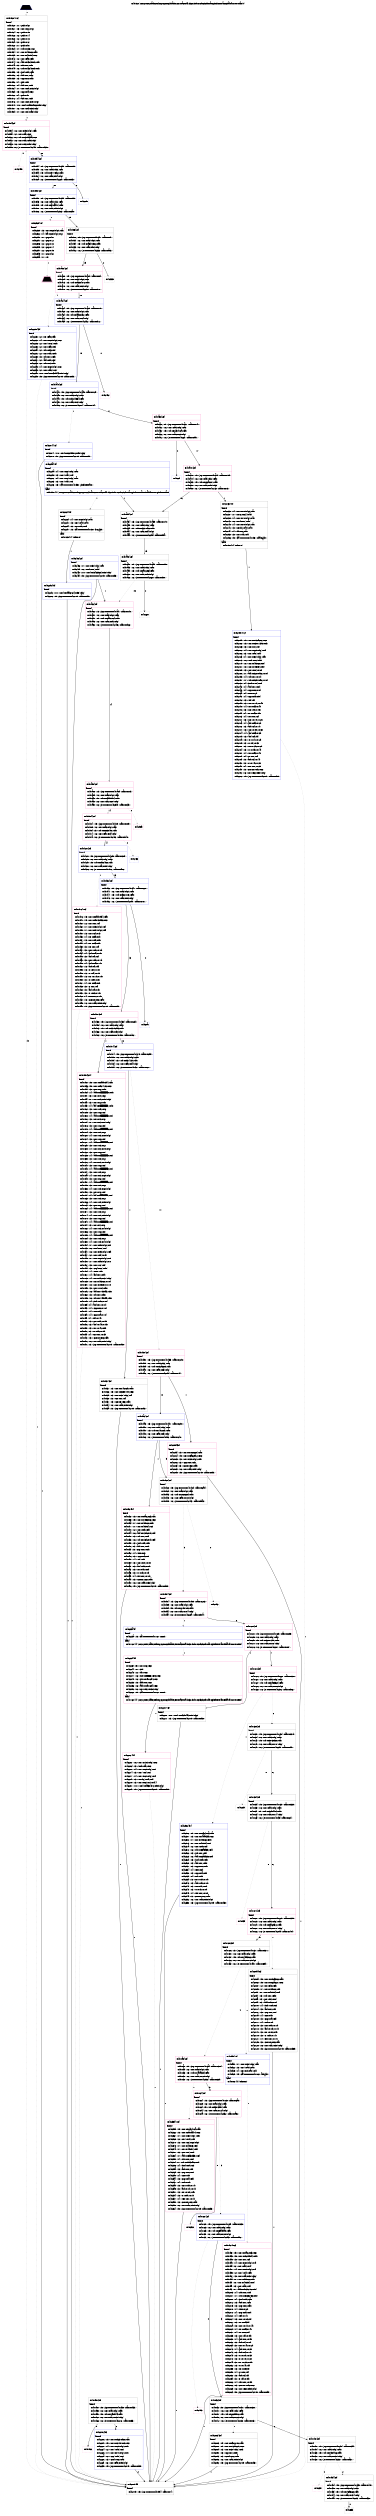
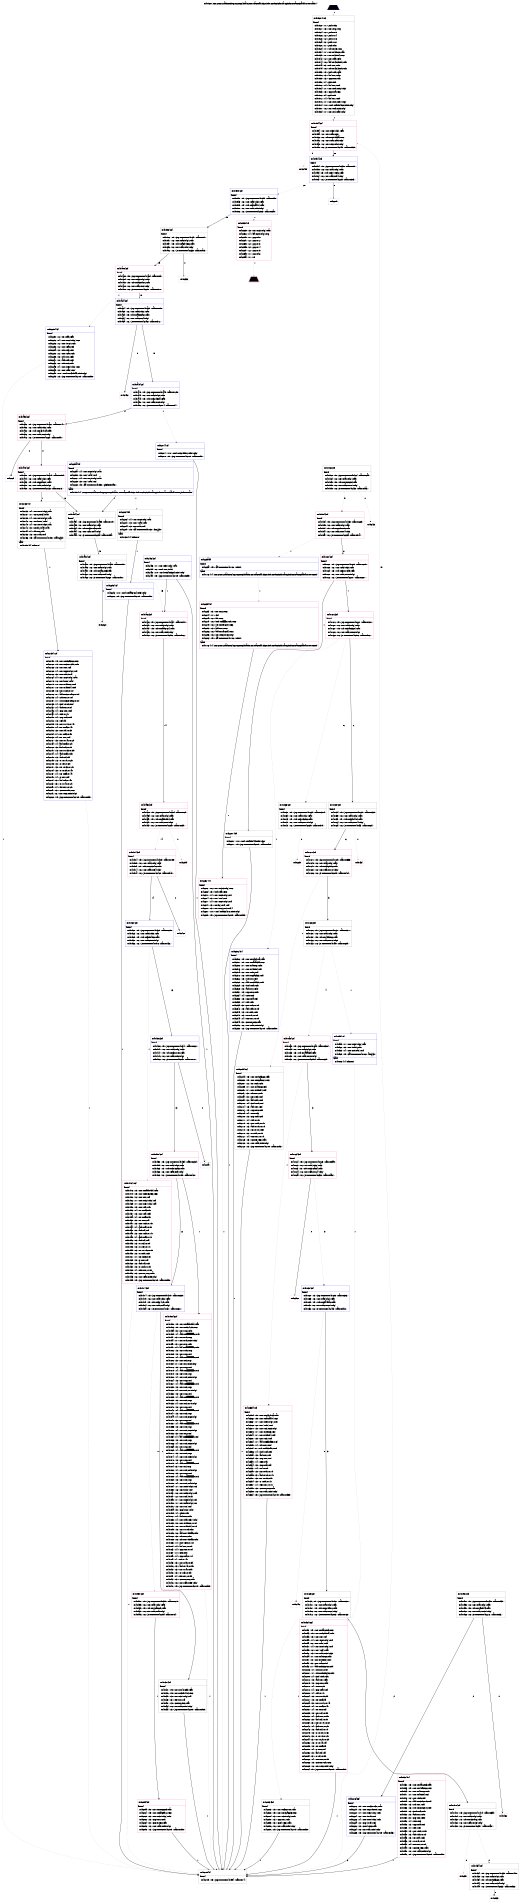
(129, 847) -> (168, 903)
(160, 1427) -> none
(272, 1772) -> (351, 720)
